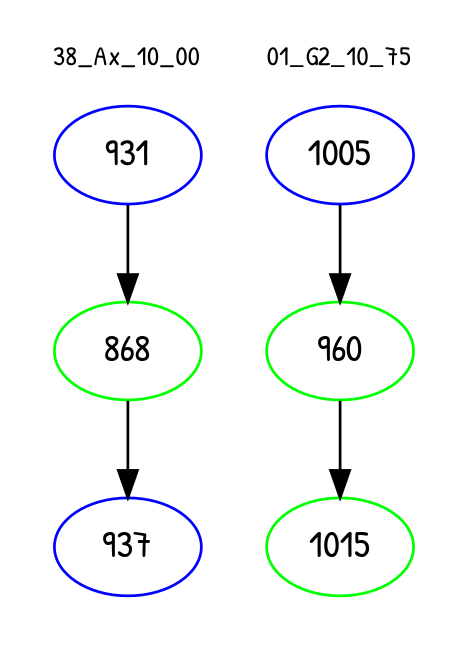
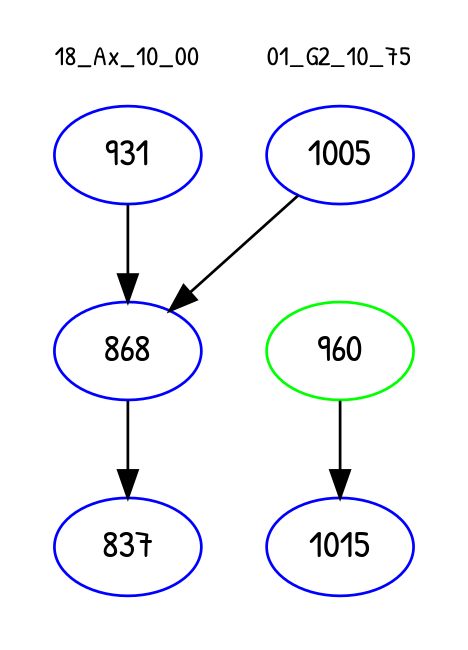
(128, 58) -> (128, 58)
(340, 240) -> (263, 227)
(128, 351) -> (128, 351)
(128, 547) -> (128, 547)
(340, 547) -> (340, 547)
